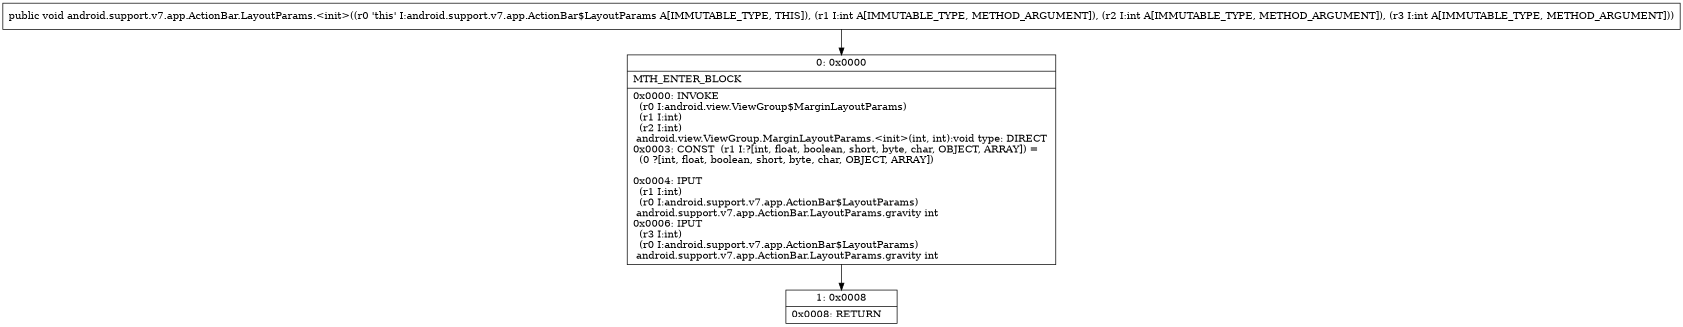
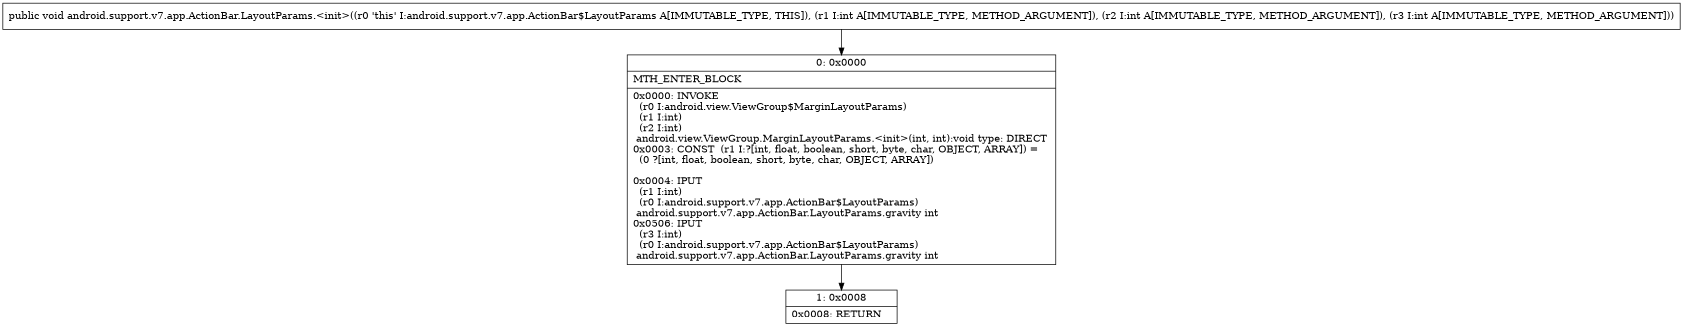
(671, 224) -> (671, 224)
